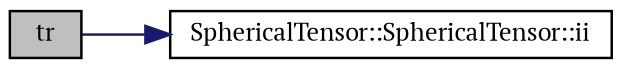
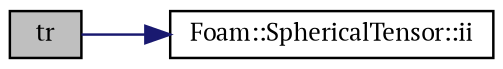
(391, 35) -> (332, 35)
